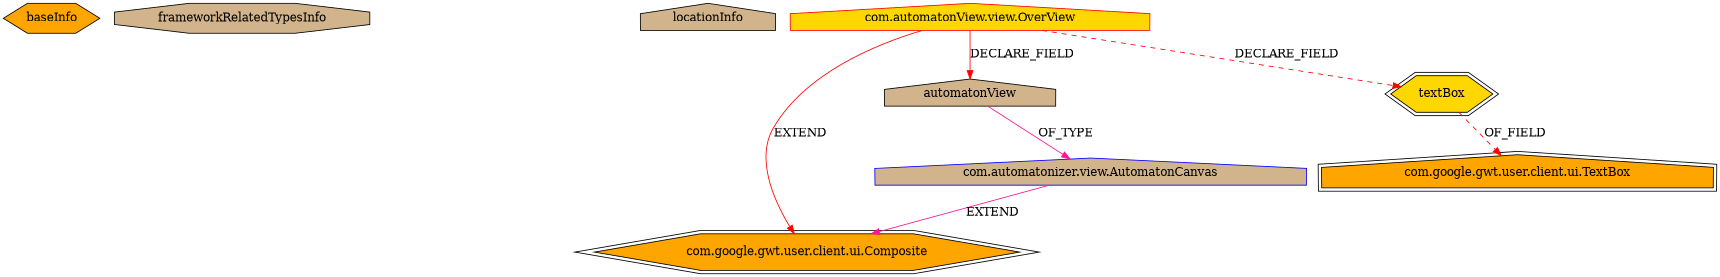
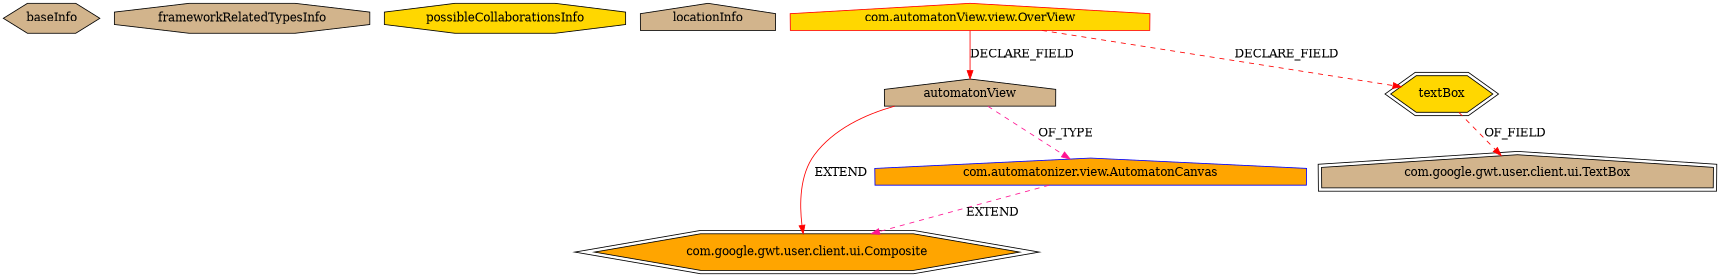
(52, 18) -> (52, 18)
none -> (505, 18)
(797, 98) -> (822, 146)
(1025, 130) -> (1025, 130)
(1091, 173) -> (1091, 173)
(1517, 173) -> (1517, 173)
(964, 208) -> (964, 208)
